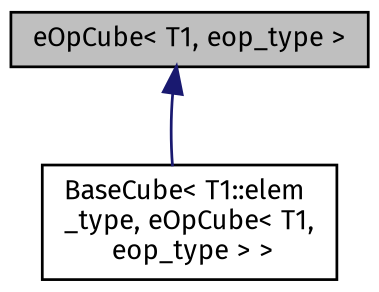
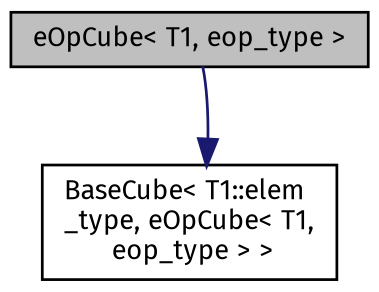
(171, 130) -> (207, 102)
